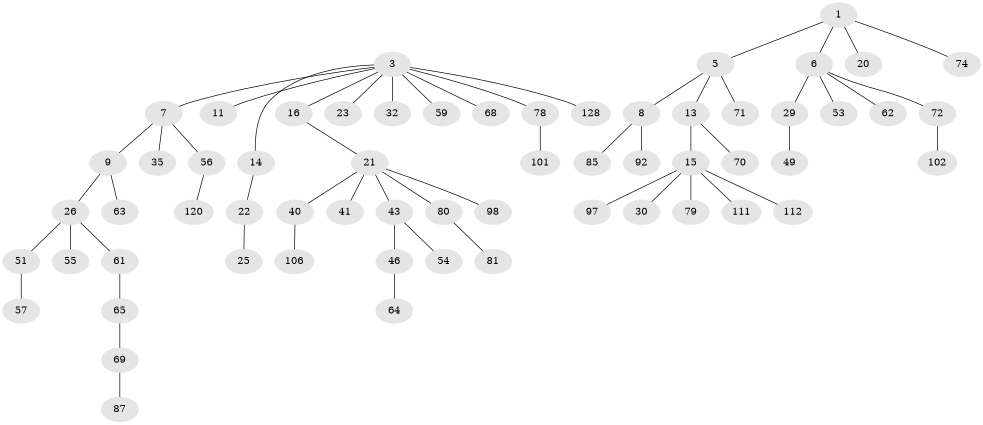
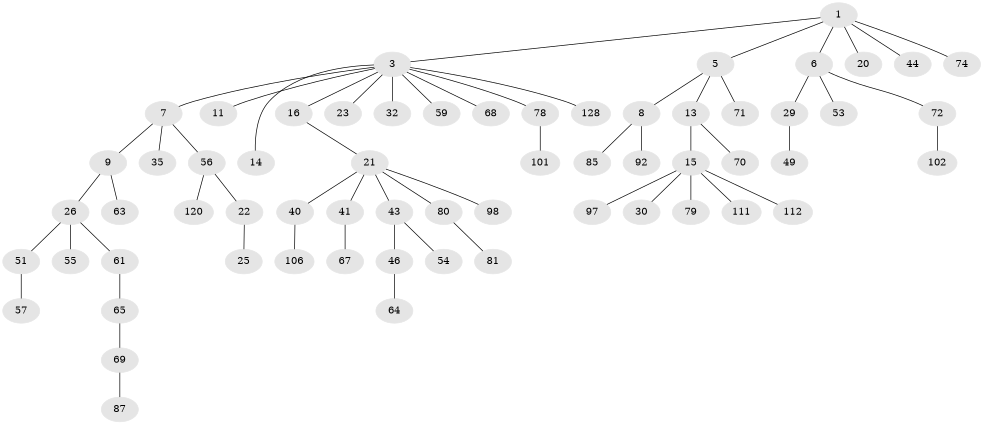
none -> (616, 40)
none -> (913, 64)
(888, 114) -> none
(250, 188) -> (226, 188)
none -> (345, 262)
